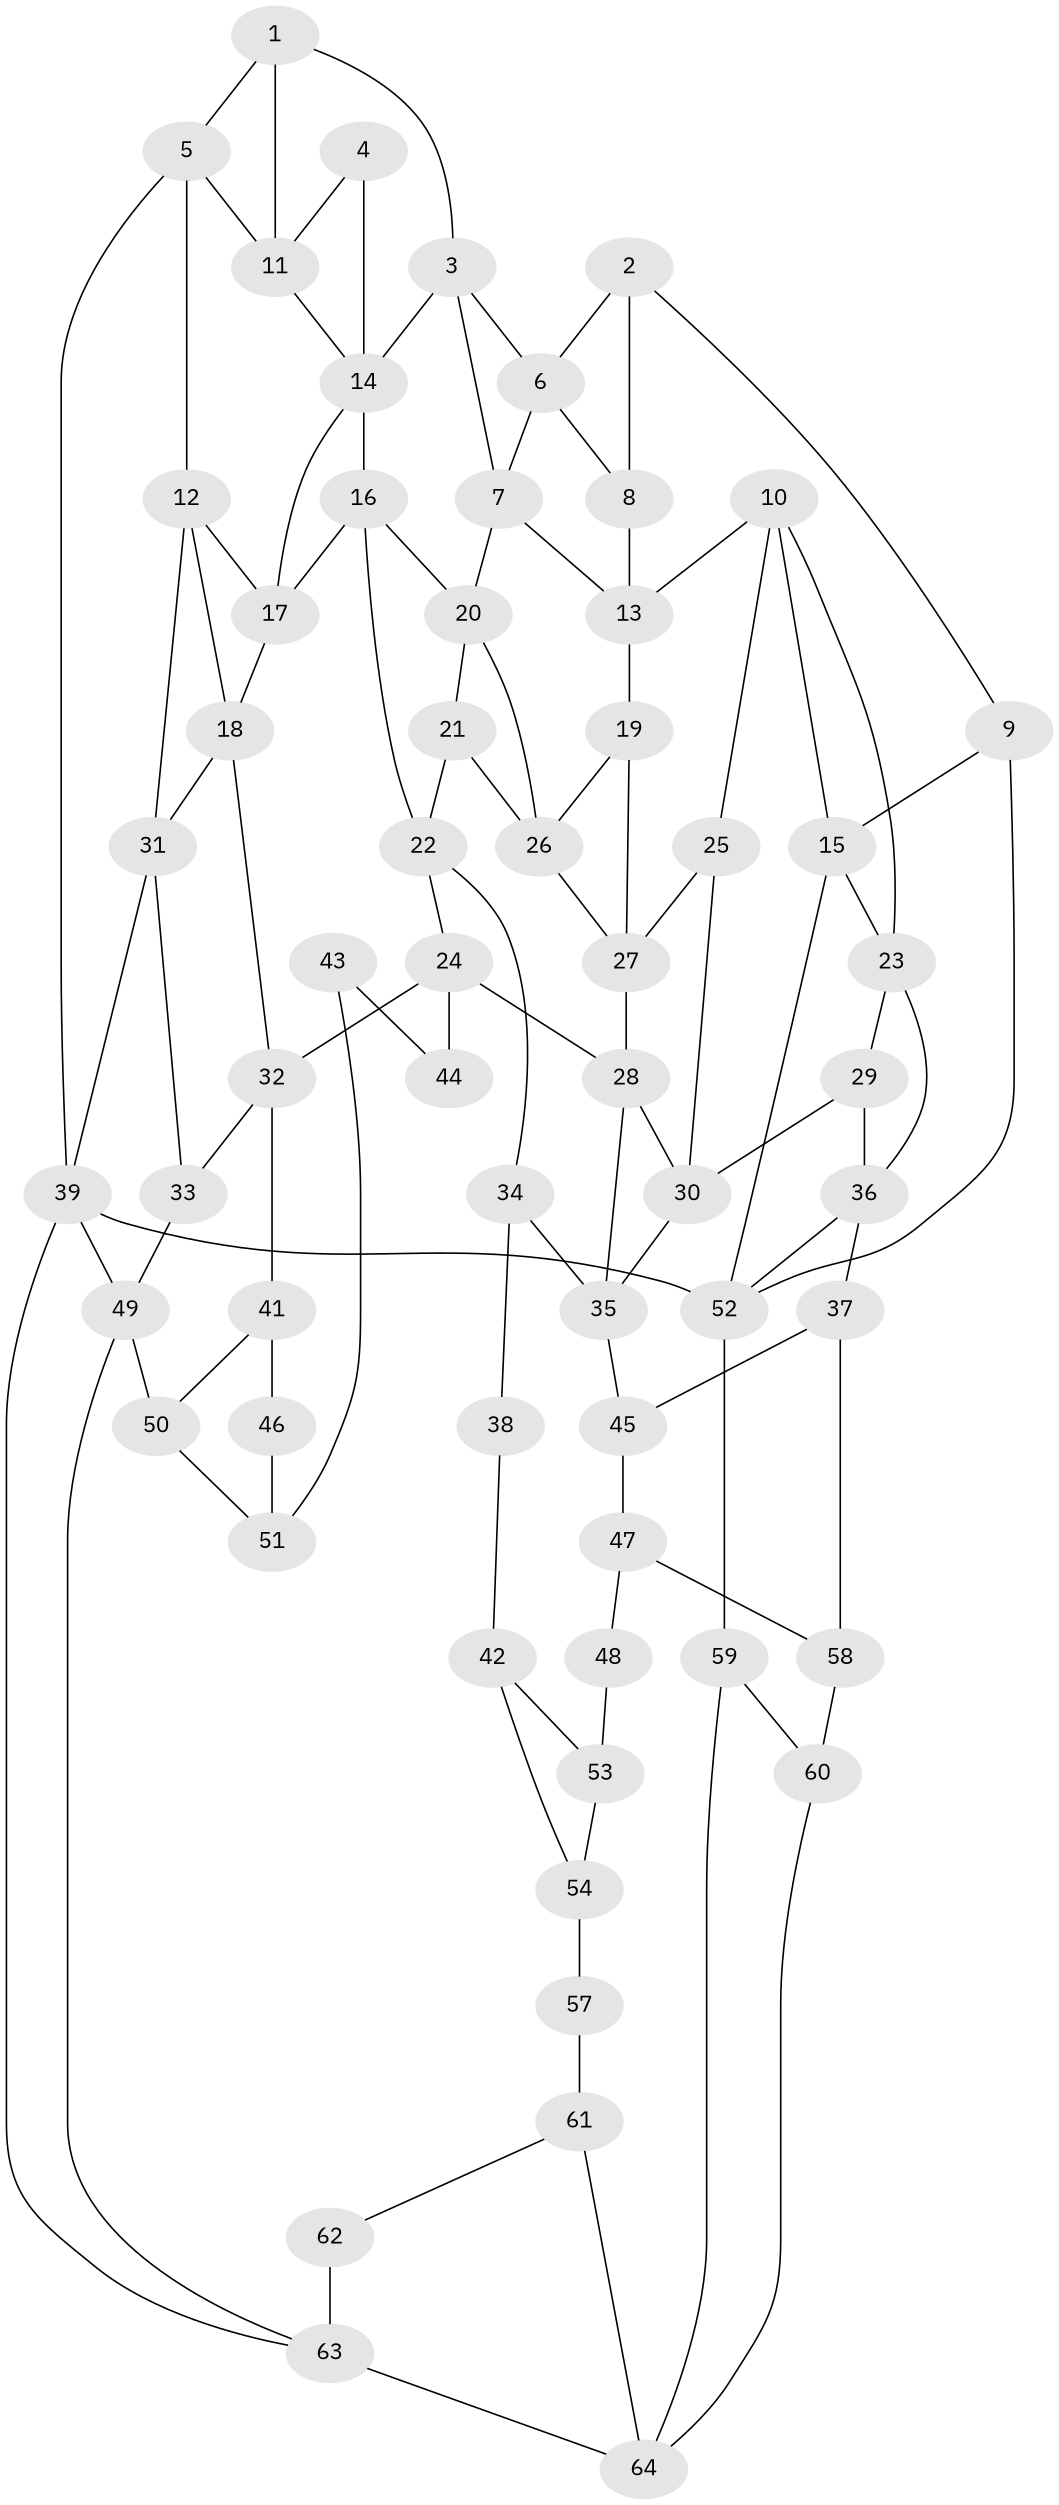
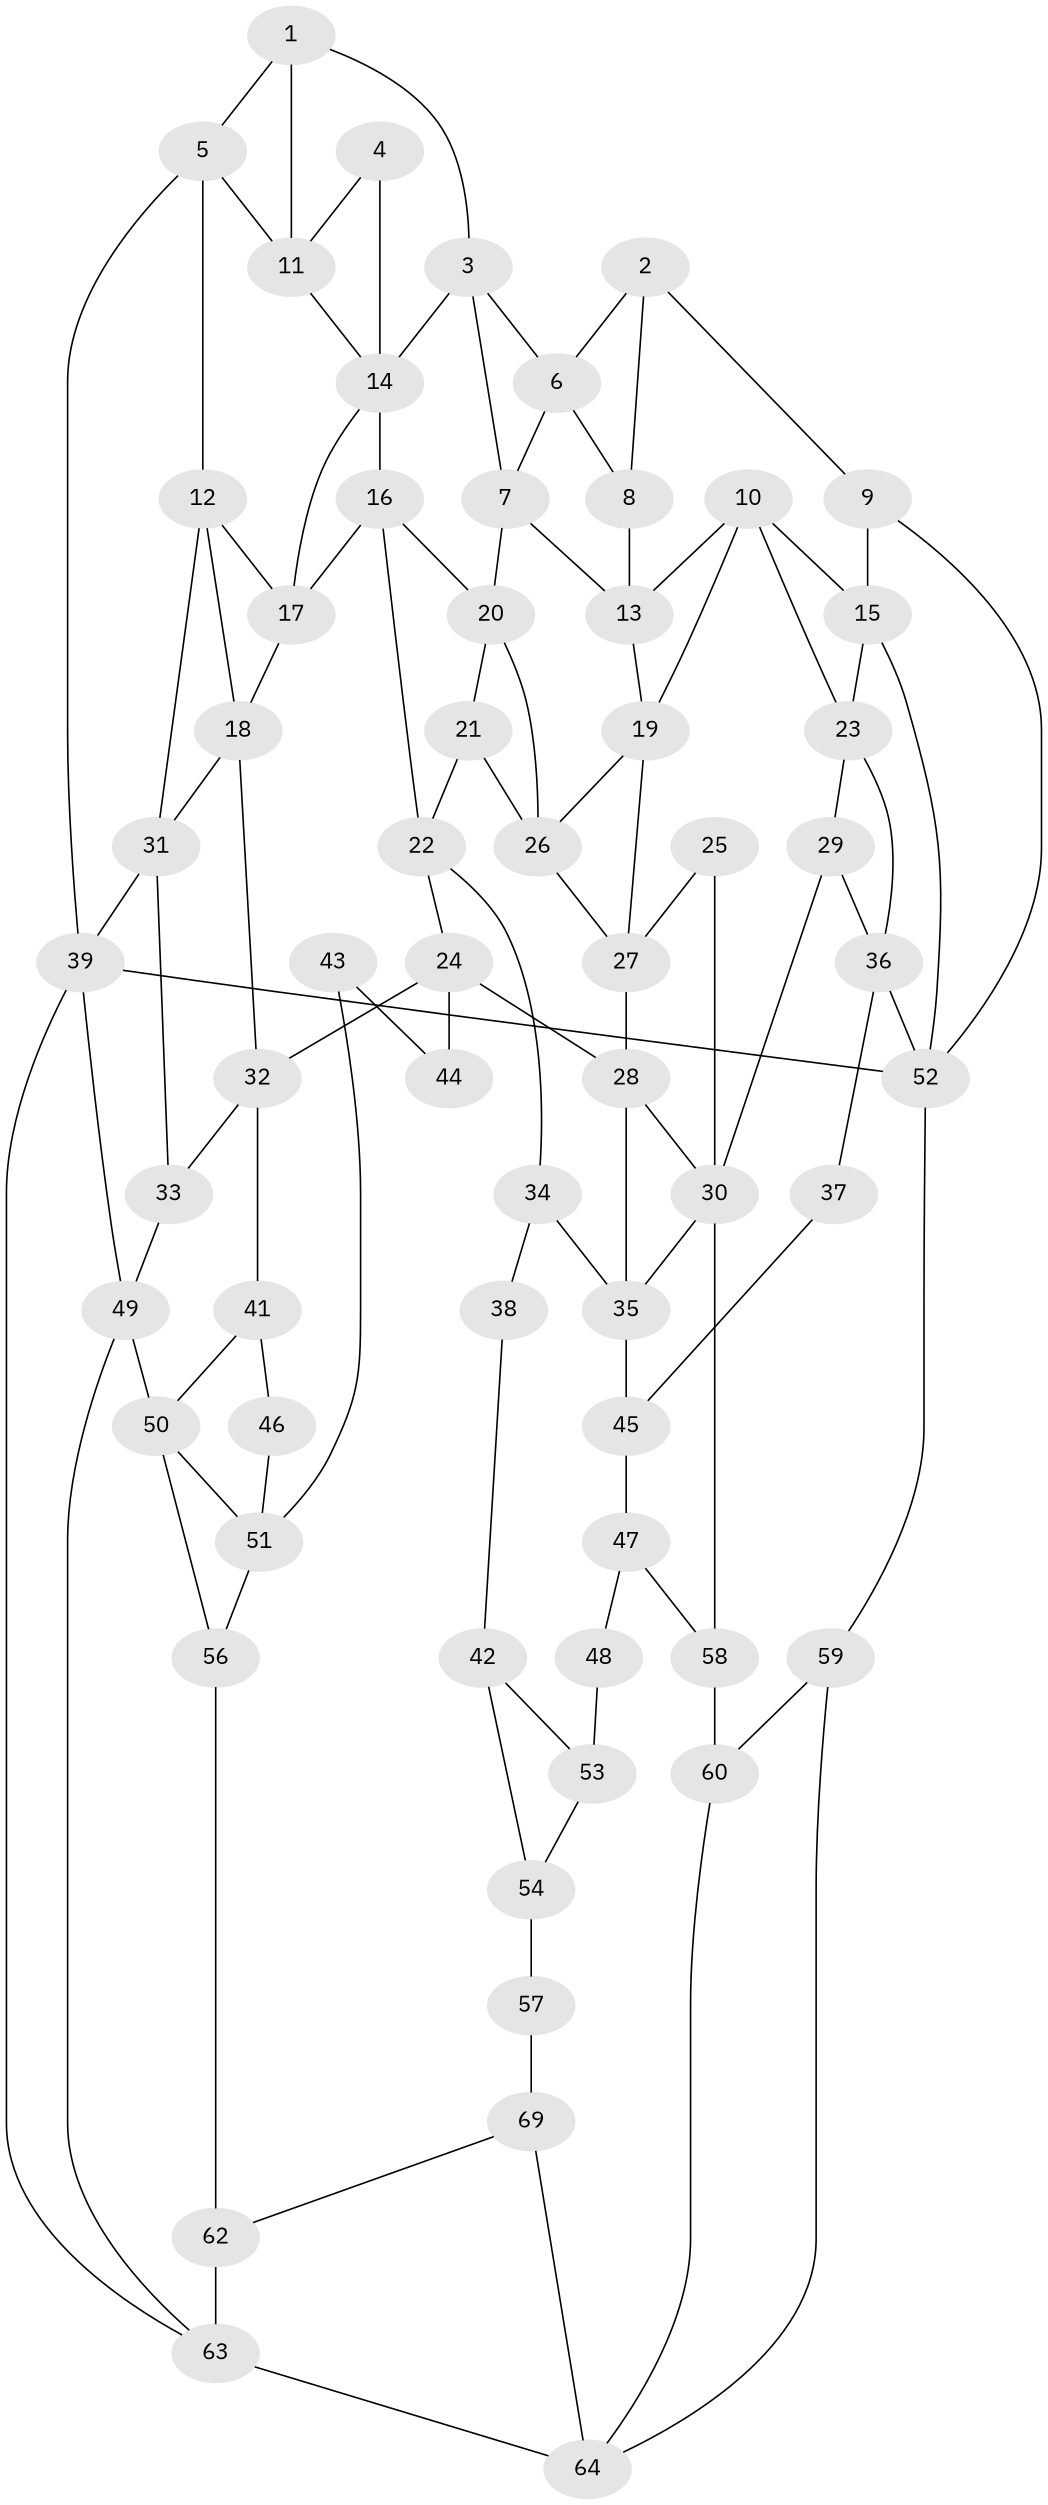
(745, 673) -> (700, 616)
(840, 1484) -> (715, 1426)
none -> (216, 1658)
(580, 2122) -> (531, 2122)
